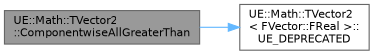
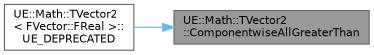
(214, 27) -> (148, 27)
